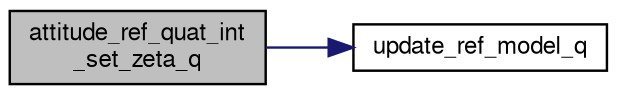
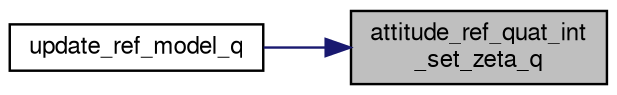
(297, 48) -> (294, 48)
